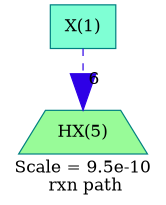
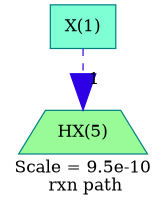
(92, 79) -> (92, 79)
